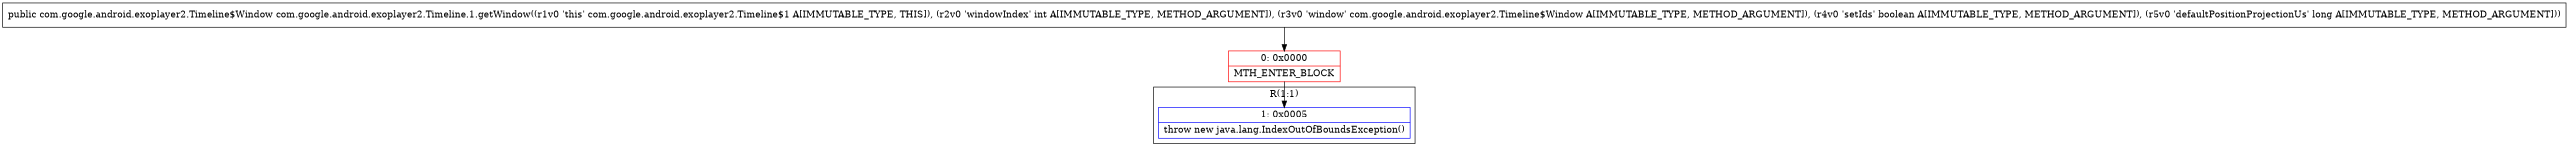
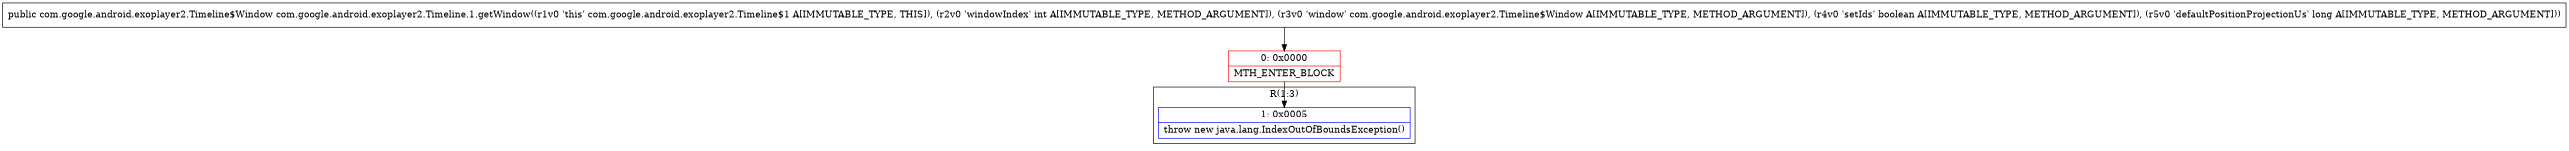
(1284, 95) -> (1284, 95)
